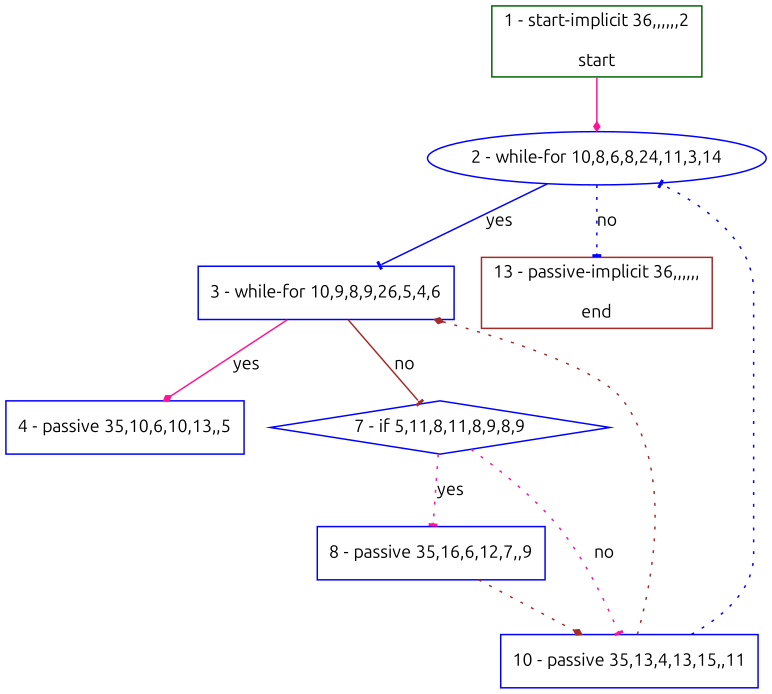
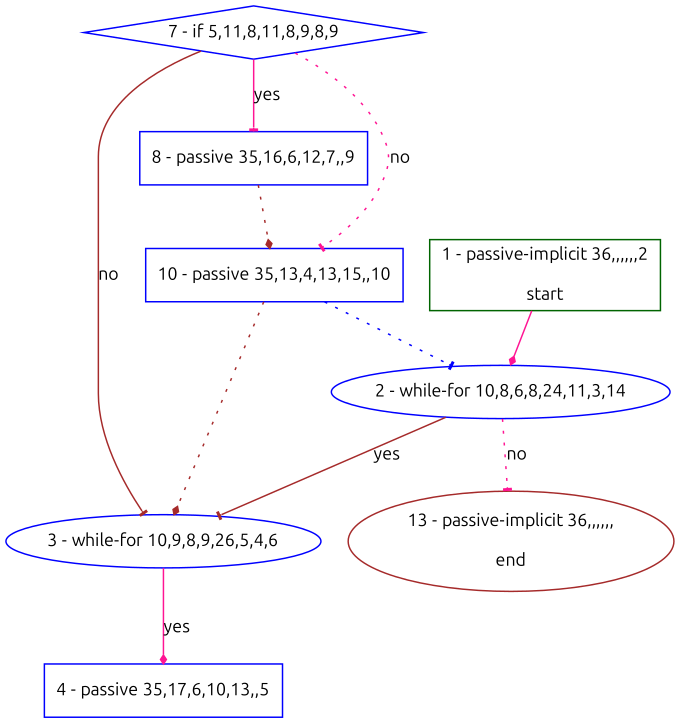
(597, 41) -> (545, 275)
(597, 219) -> (505, 453)
(464, 224) -> (334, 466)
(326, 293) -> (163, 541)
(597, 293) -> (511, 541)
(383, 360) -> (98, 261)
(125, 427) -> (163, 691)
(436, 488) -> (254, 93)
(629, 661) -> (274, 275)
